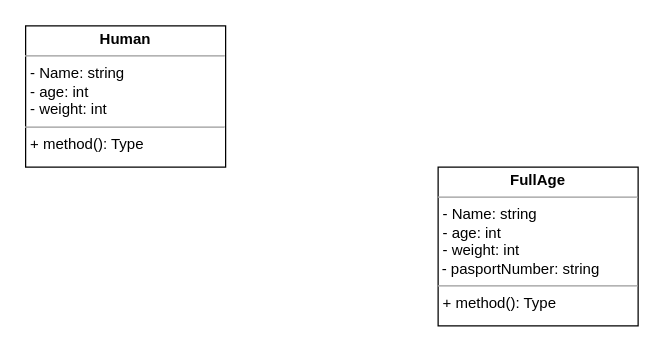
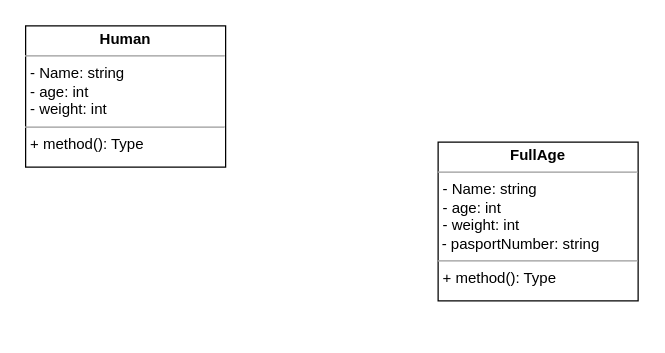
(538, 246) -> (538, 221)
